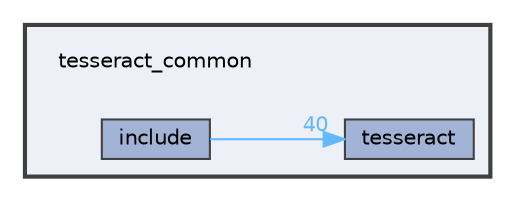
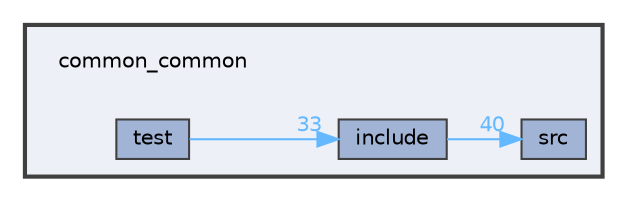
(156, 62) -> (153, 62)
none -> (153, 139)
(409, 139) -> (554, 139)
